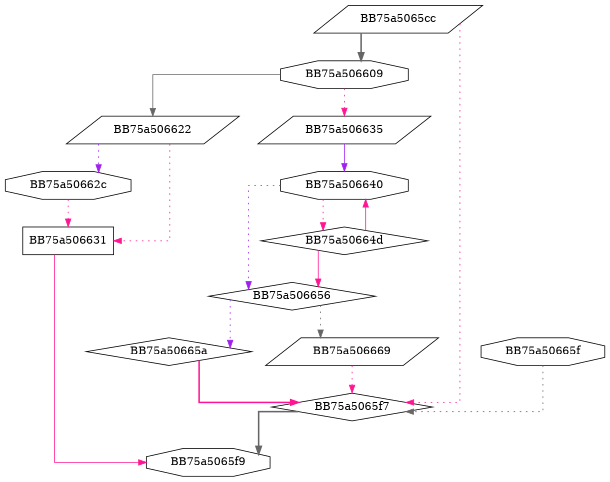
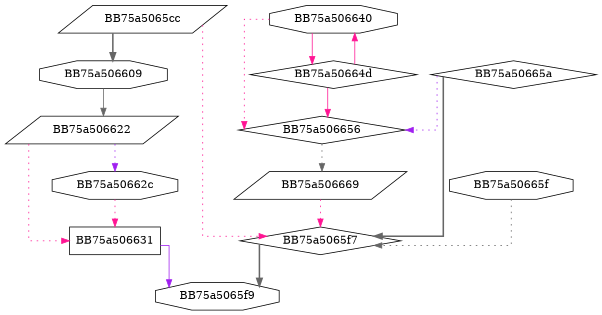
(344, 130) -> none
(323, 211) -> (312, 45)
(249, 218) -> (244, 58)
(230, 320) -> (437, 115)
(55, 401) -> (169, 258)
(224, 402) -> (443, 187)
